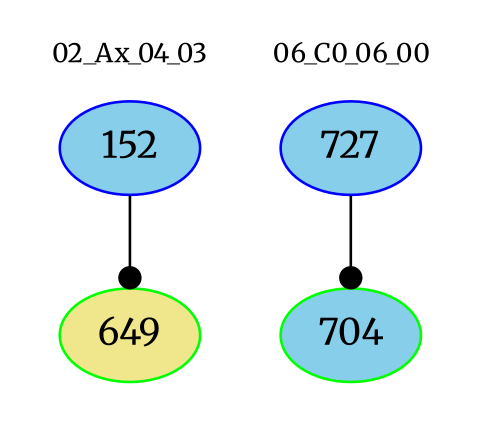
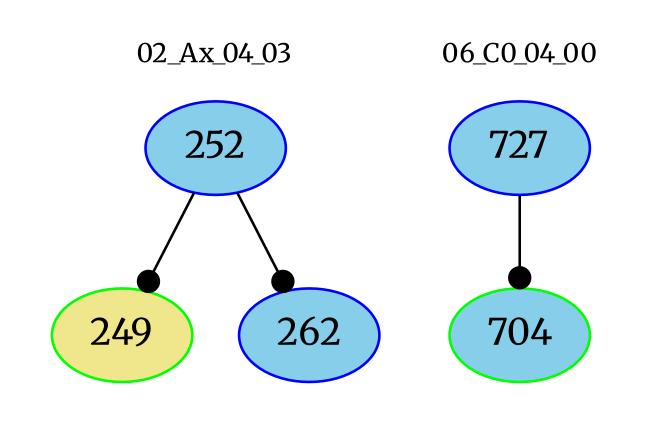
(352, 56) -> (521, 56)
(130, 148) -> (216, 148)
(130, 335) -> (122, 335)
none -> (309, 335)
